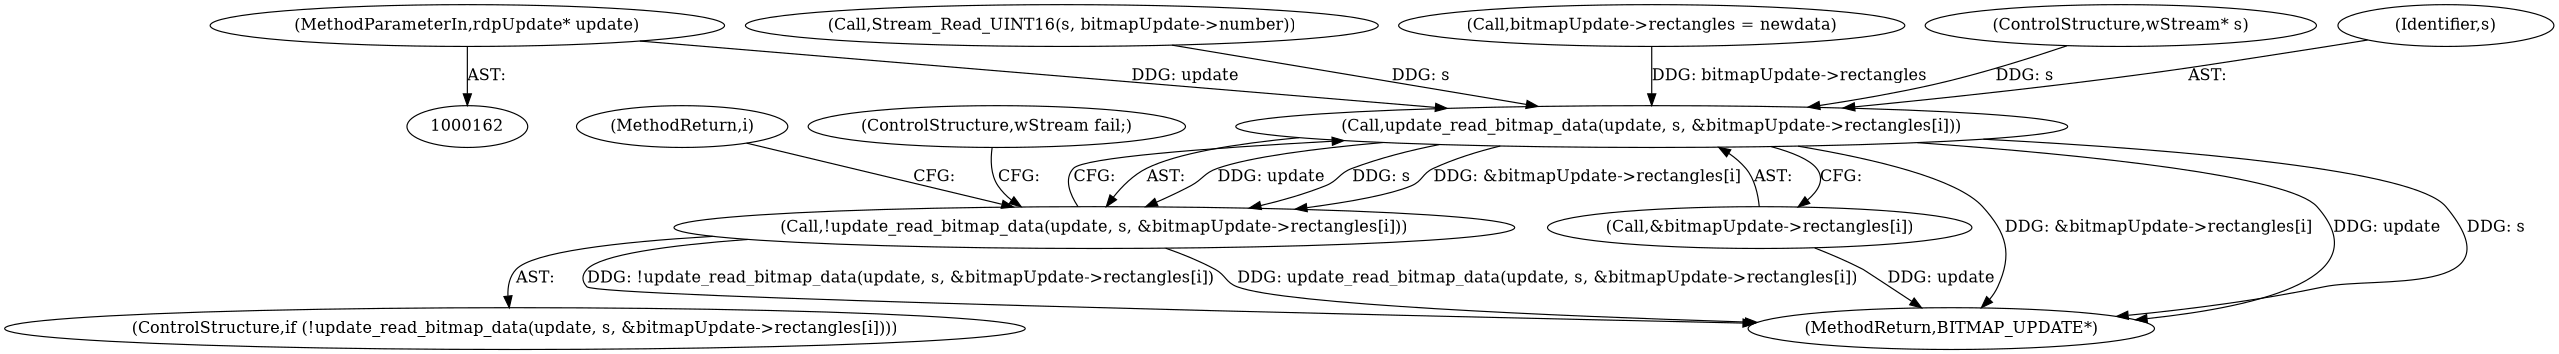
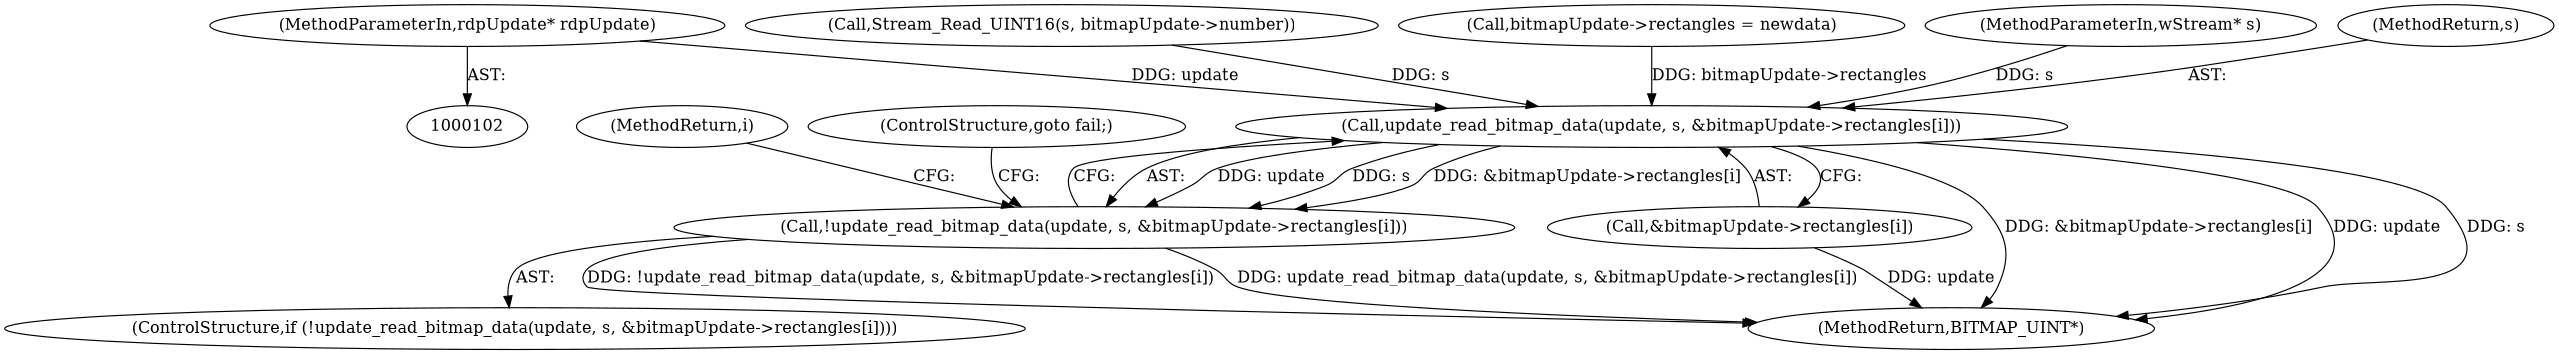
(467, 26) -> (467, 26)
(2121, 26) -> (2121, 26)
(2446, 26) -> (2446, 26)
(467, 127) -> (467, 127)
(997, 127) -> (997, 127)
(1951, 329) -> (1951, 329)
